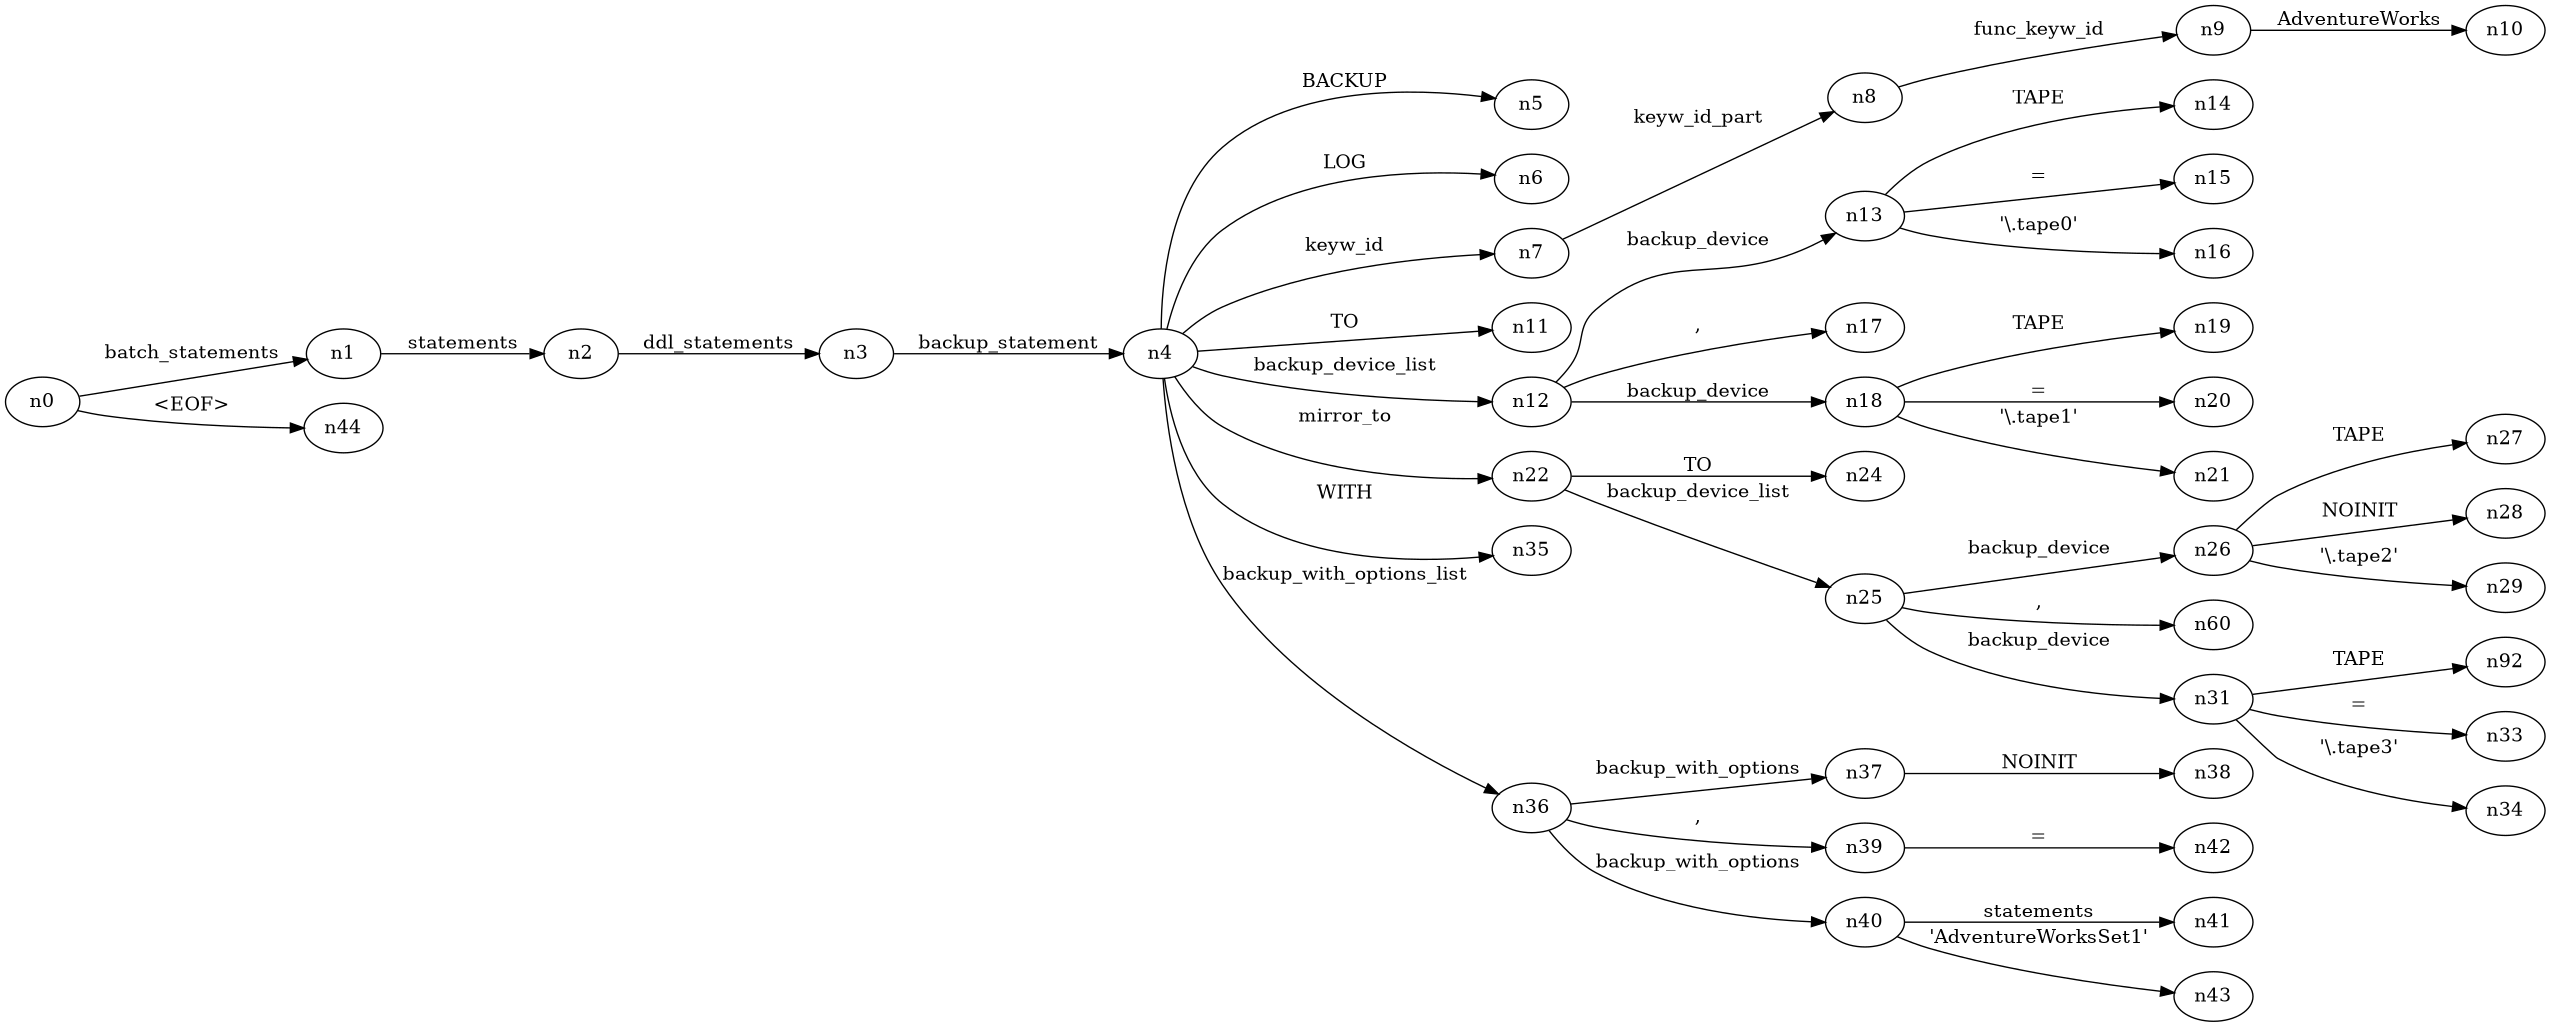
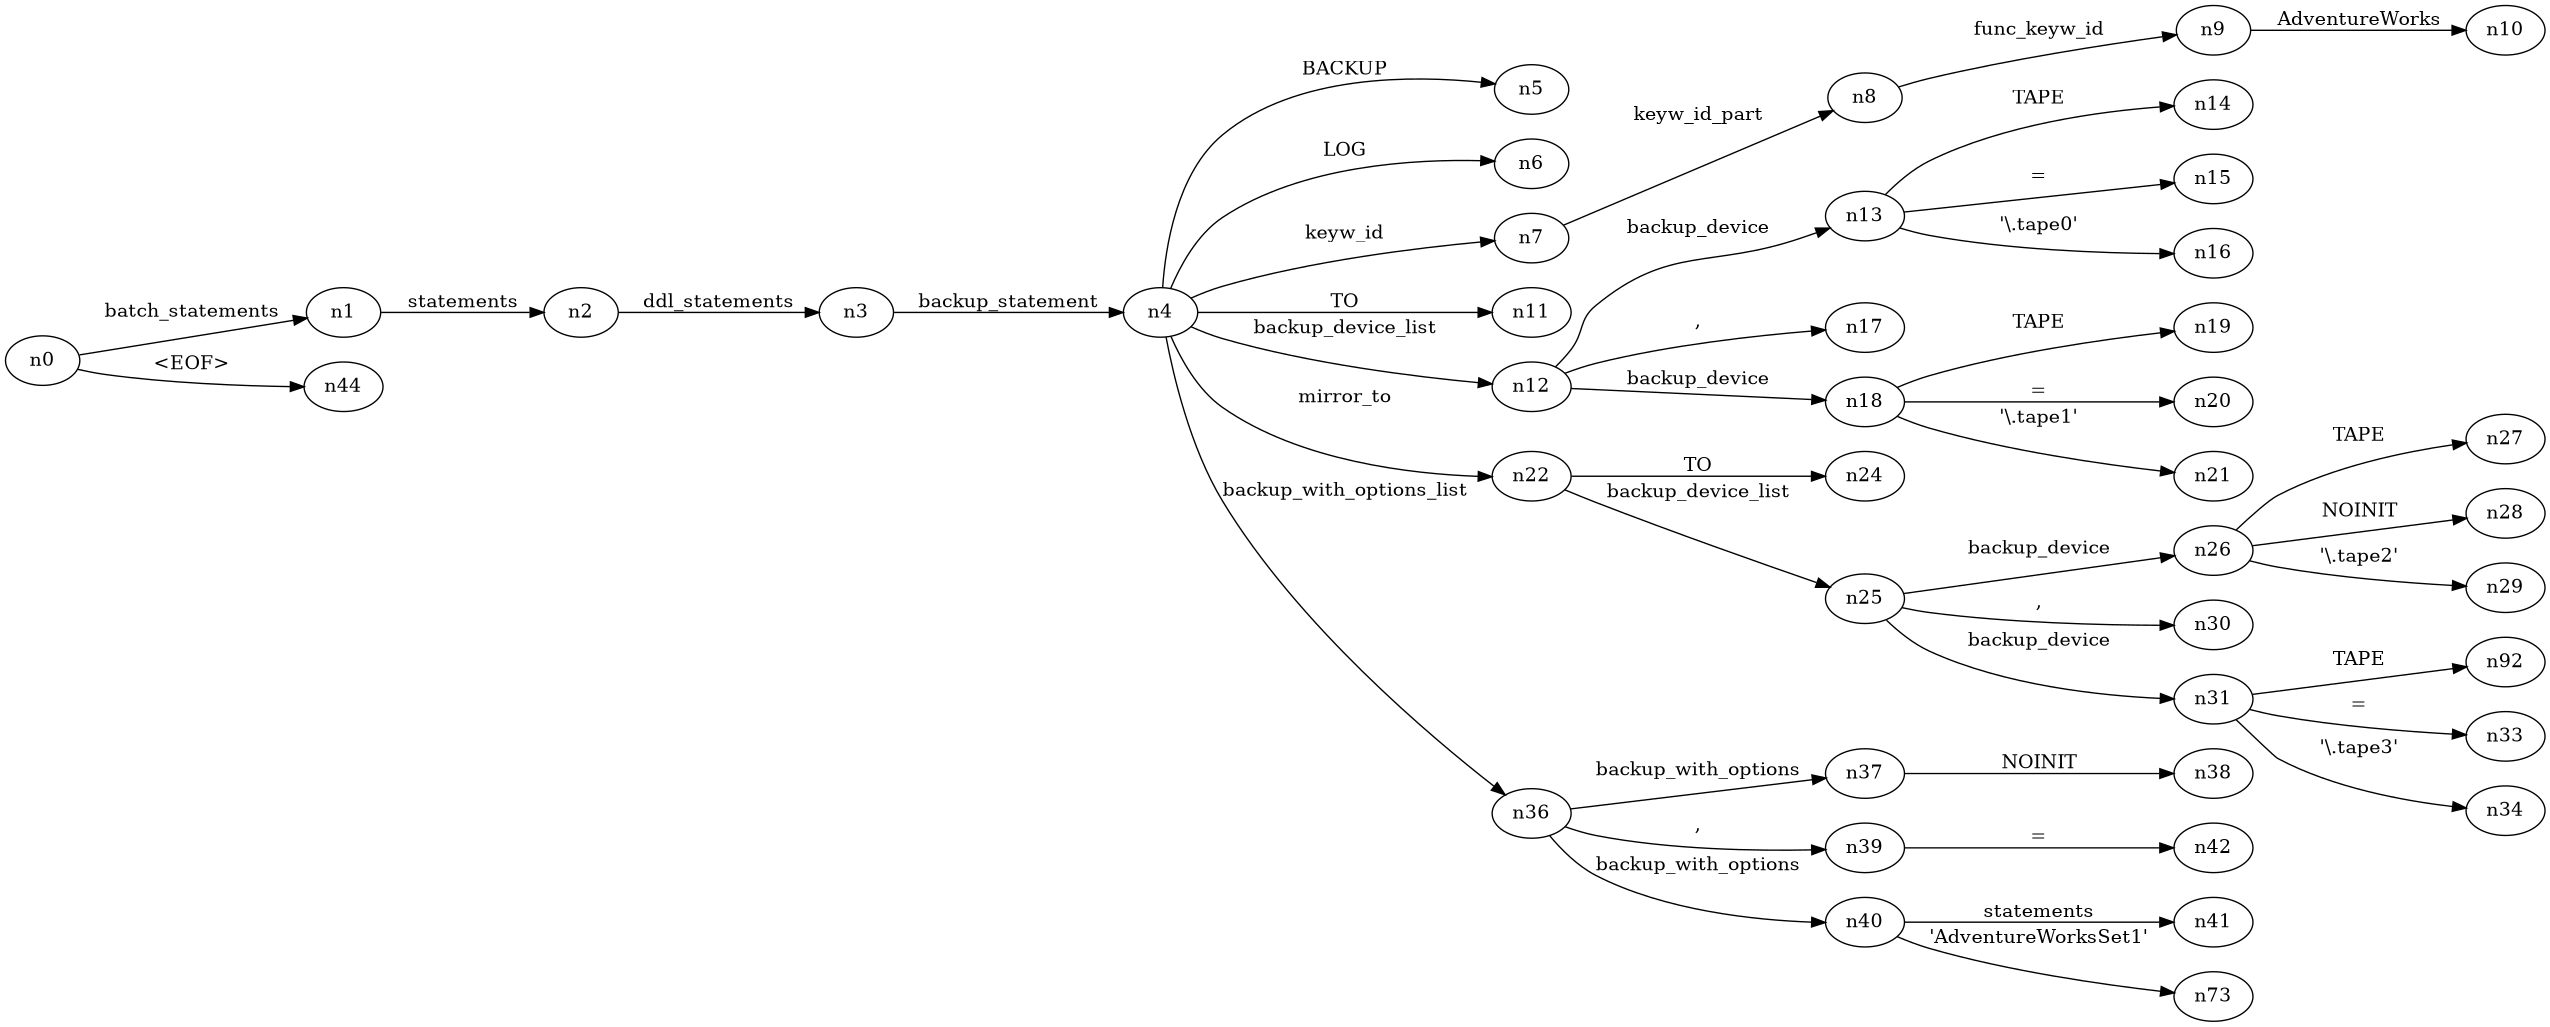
(1532, 551) -> none
(2214, 625) -> (2214, 625)
(2214, 997) -> (2214, 997)
